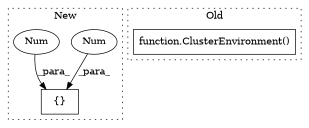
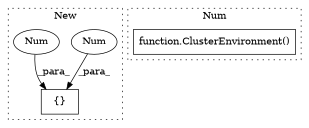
(214, 16) -> (214, 16)
